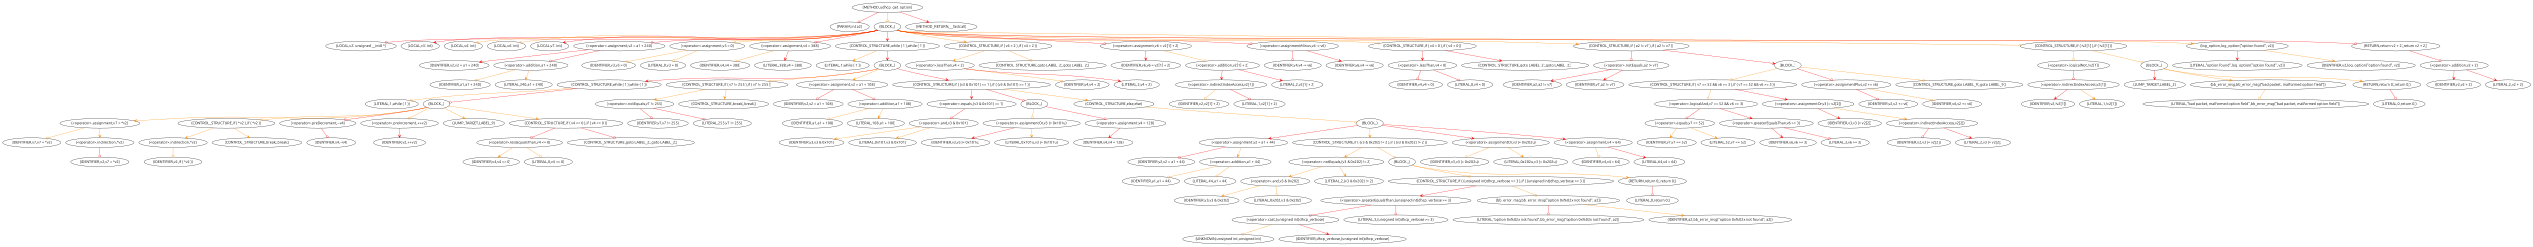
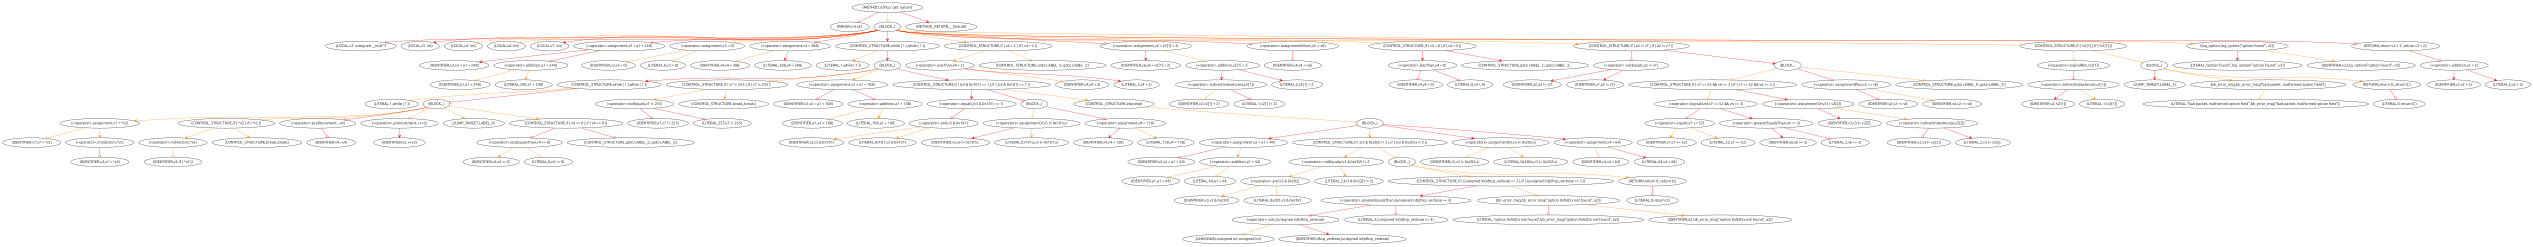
(1355, 65) -> none
none -> (1166, 143)
